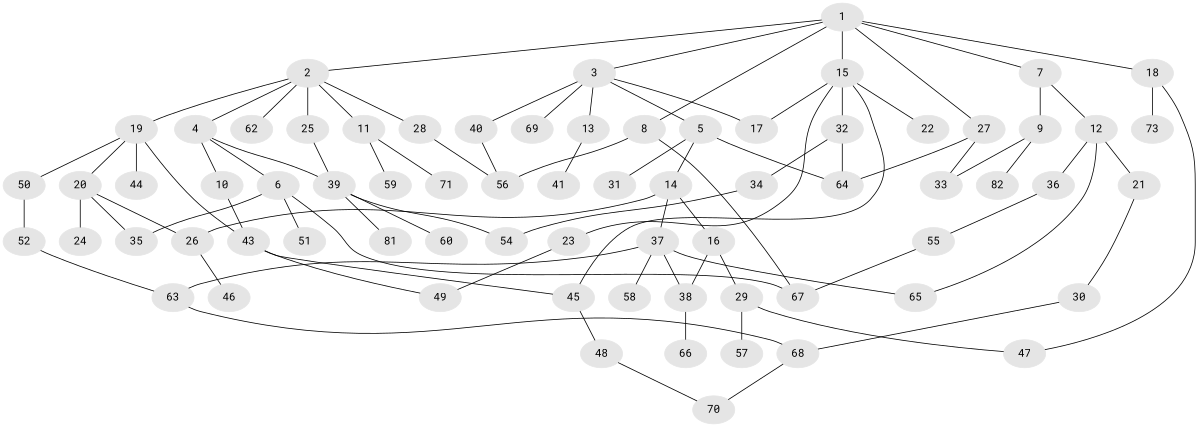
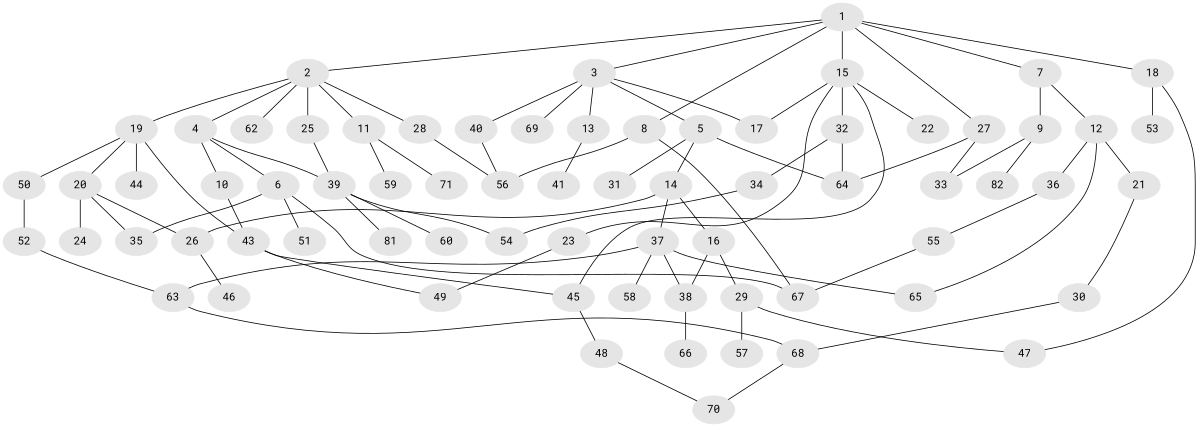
(1152, 129) -> (1152, 129)
